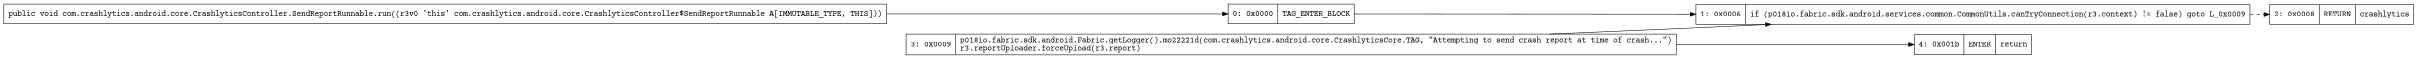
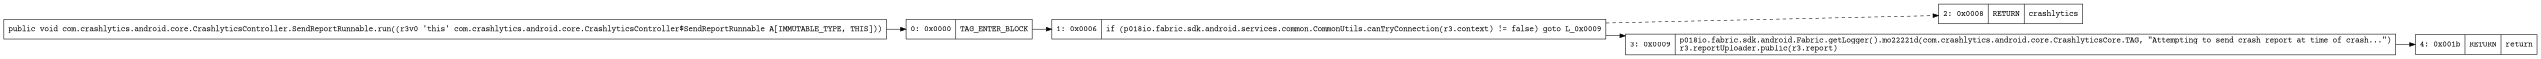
(1658, 29) -> (1613, 36)
(1980, 44) -> (2483, 44)
(1050, 48) -> (1758, 48)
